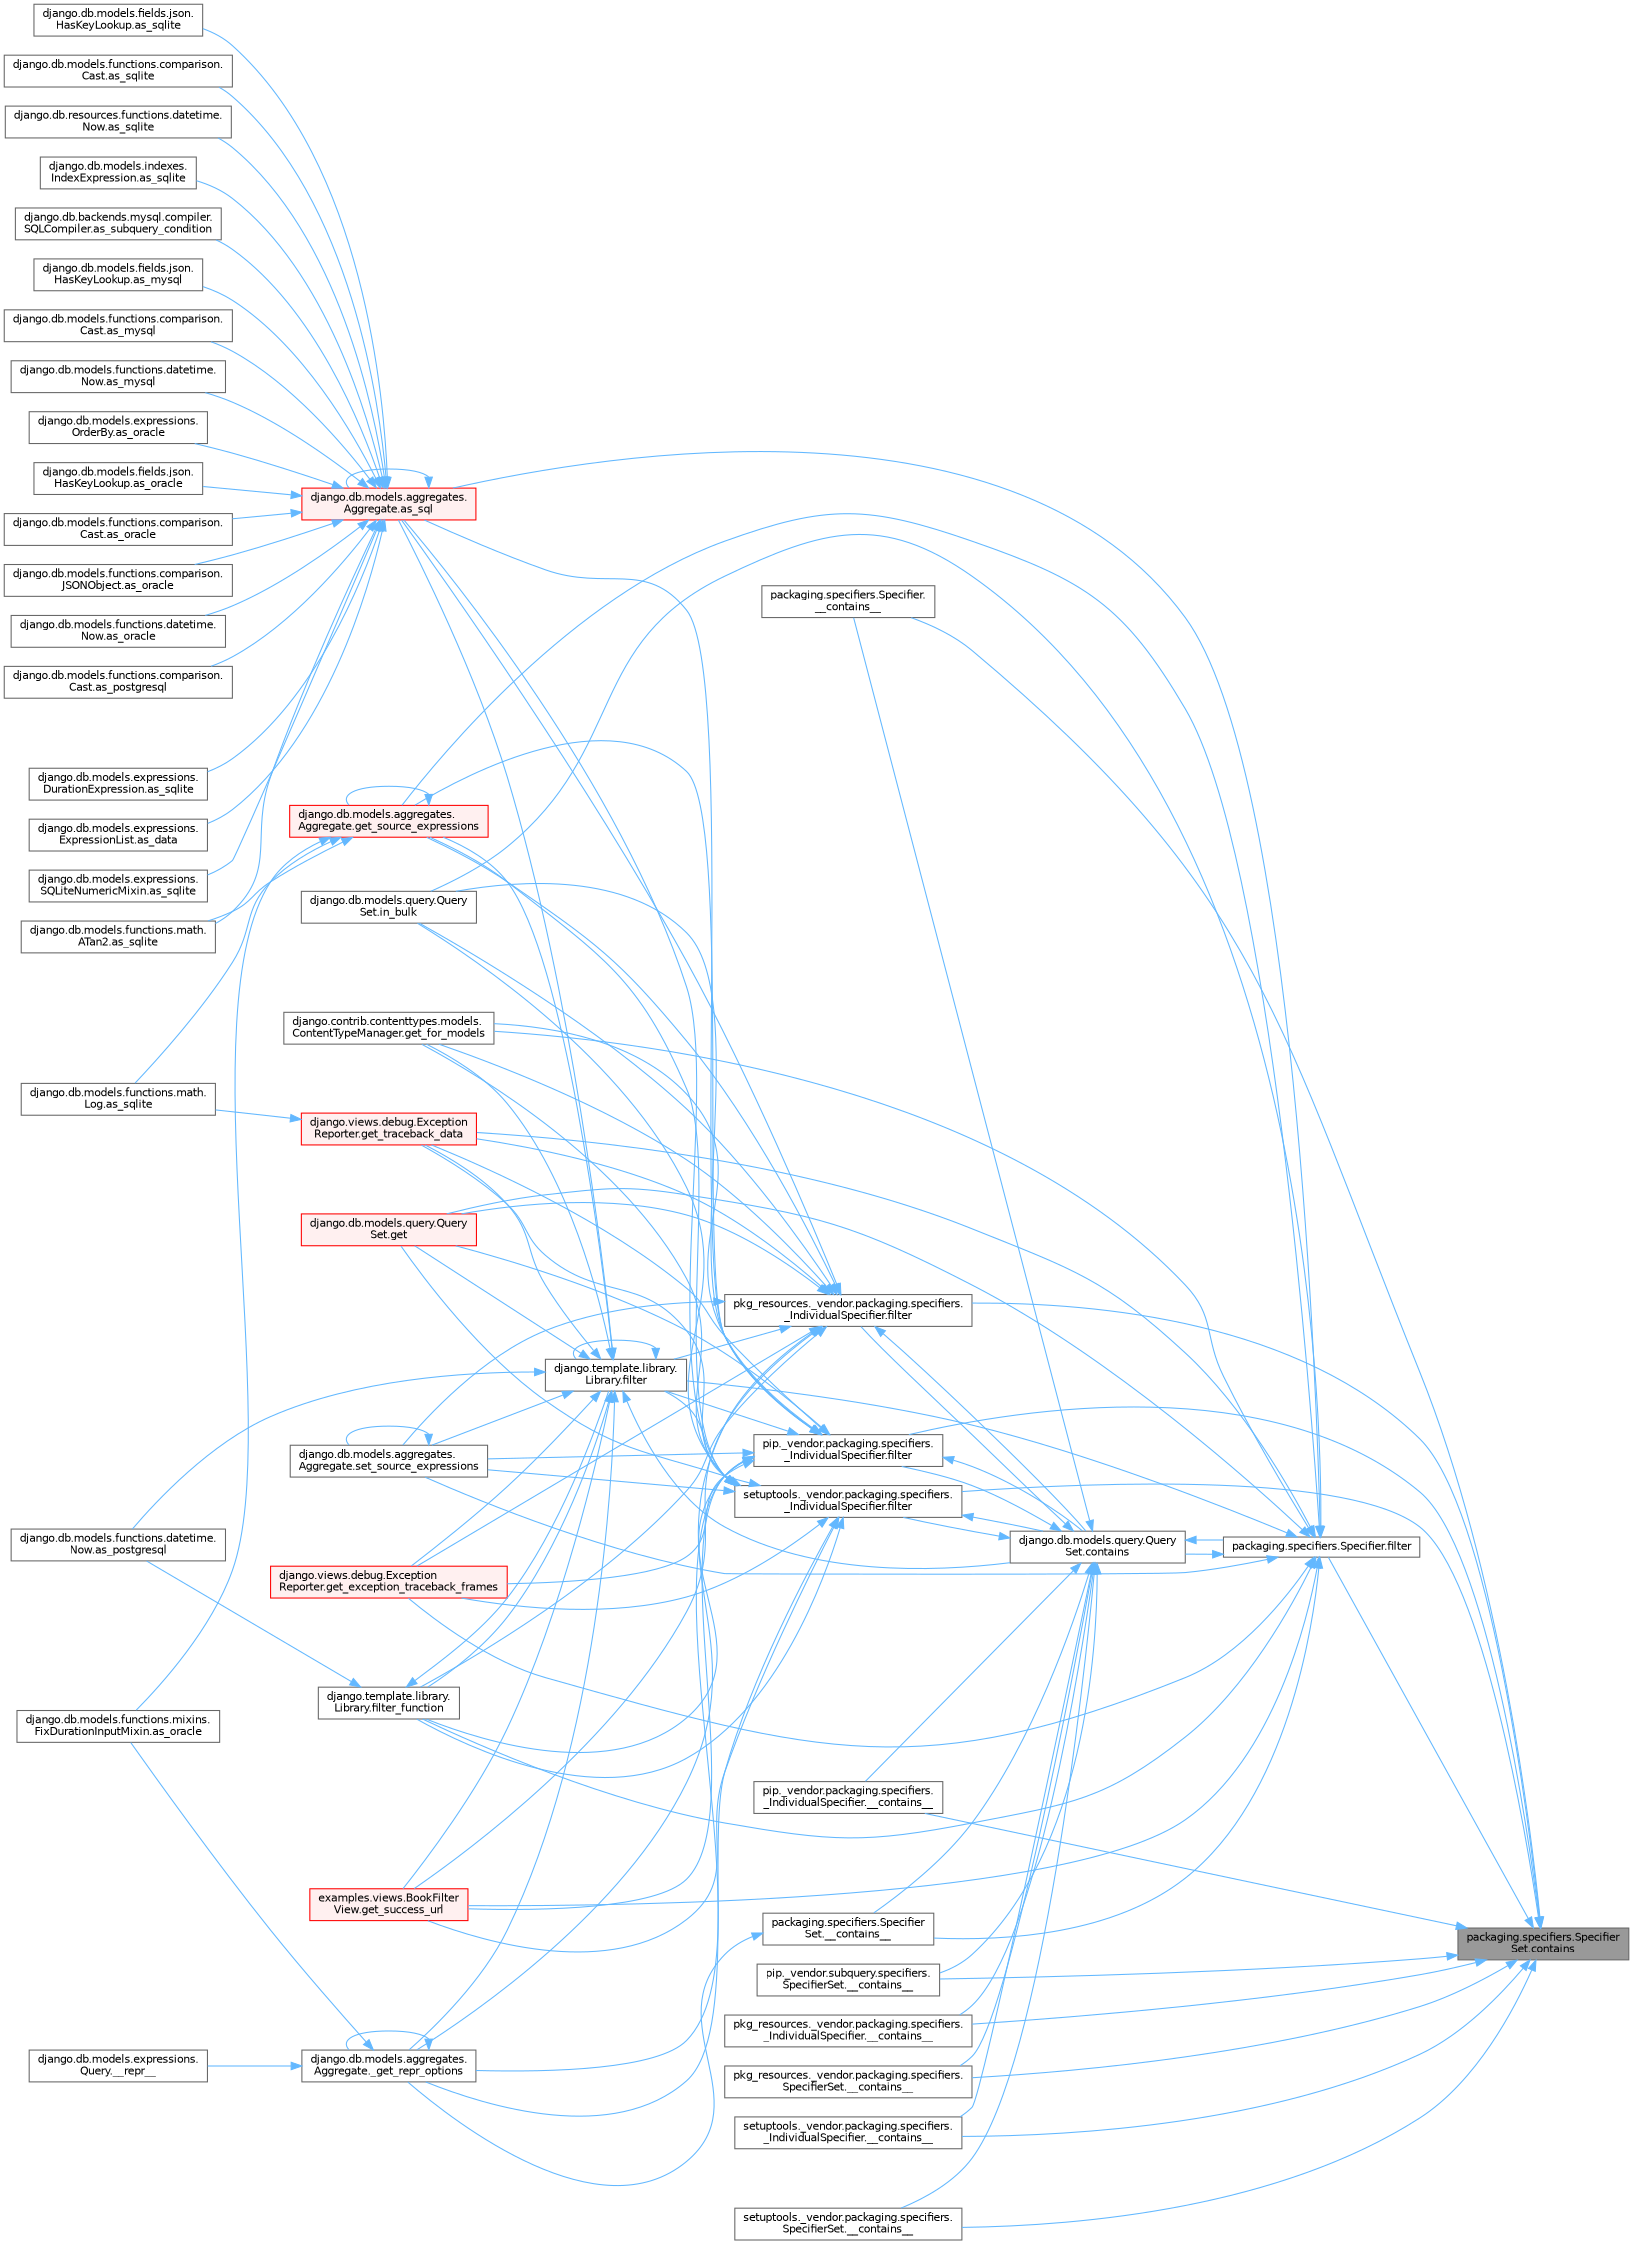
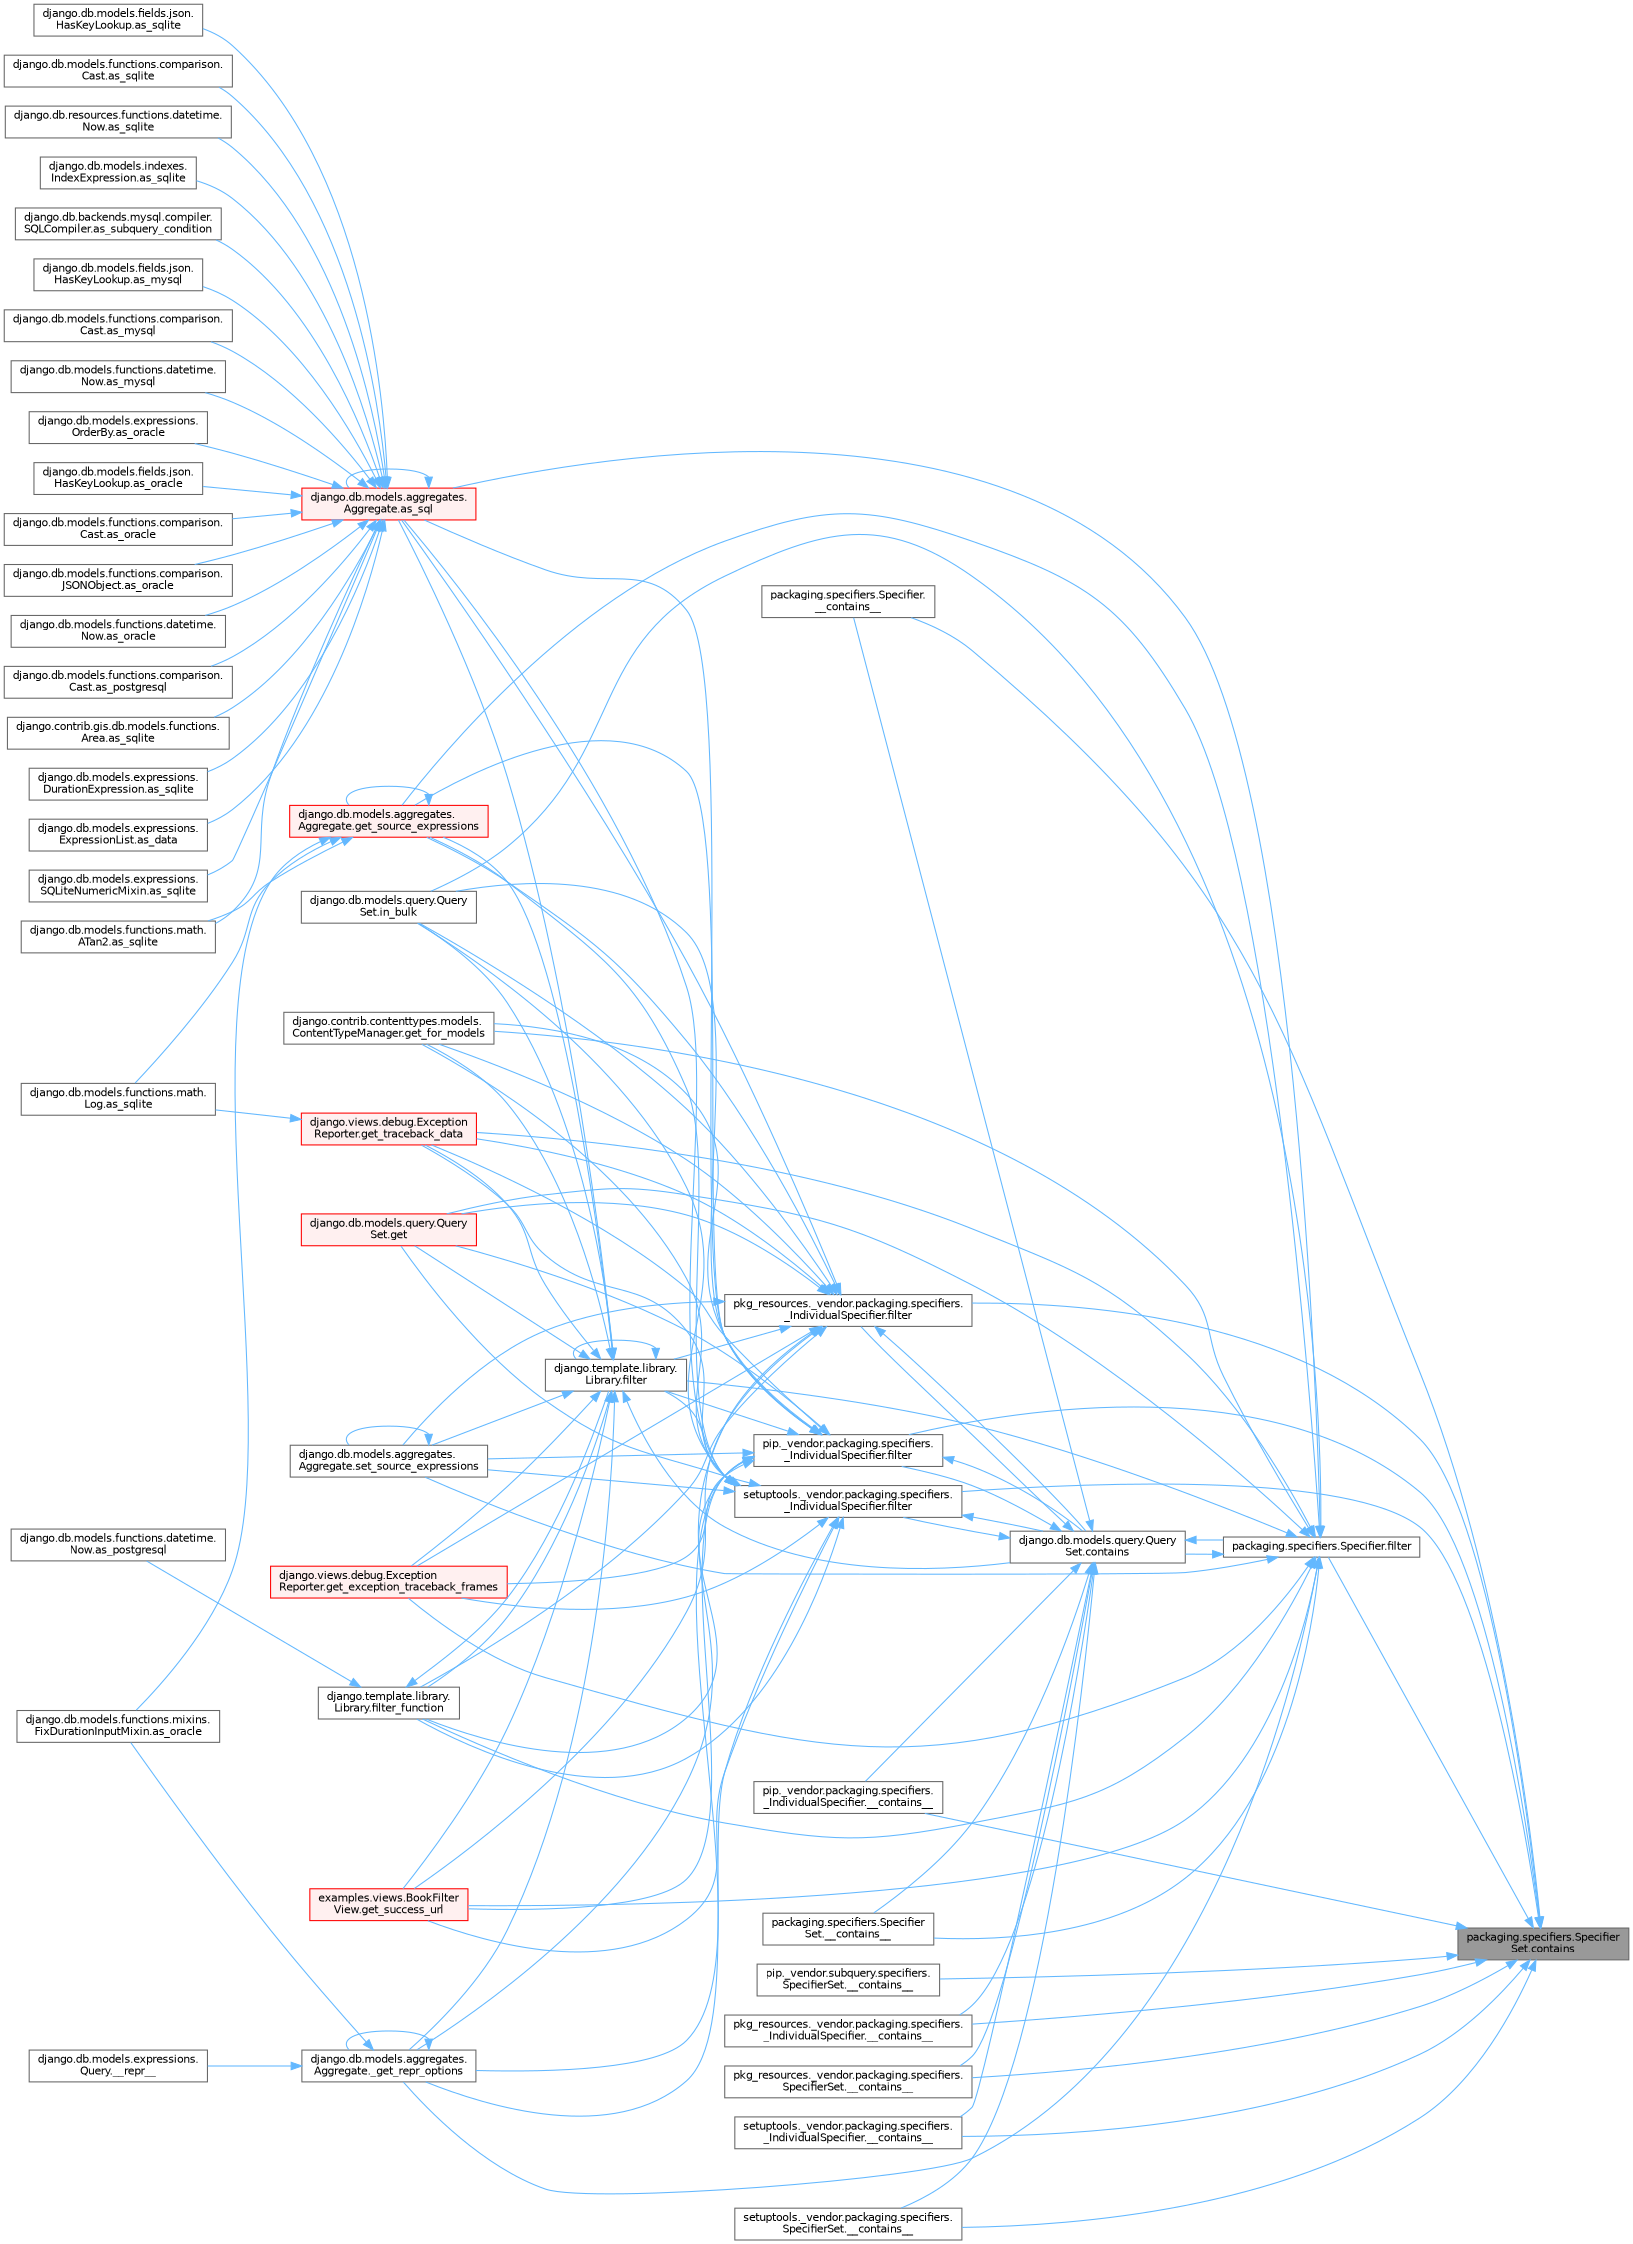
none -> (118, 733)
(313, 1401) -> (560, 1112)
(1054, 1827) -> none
(662, 2175) -> (1040, 2114)
